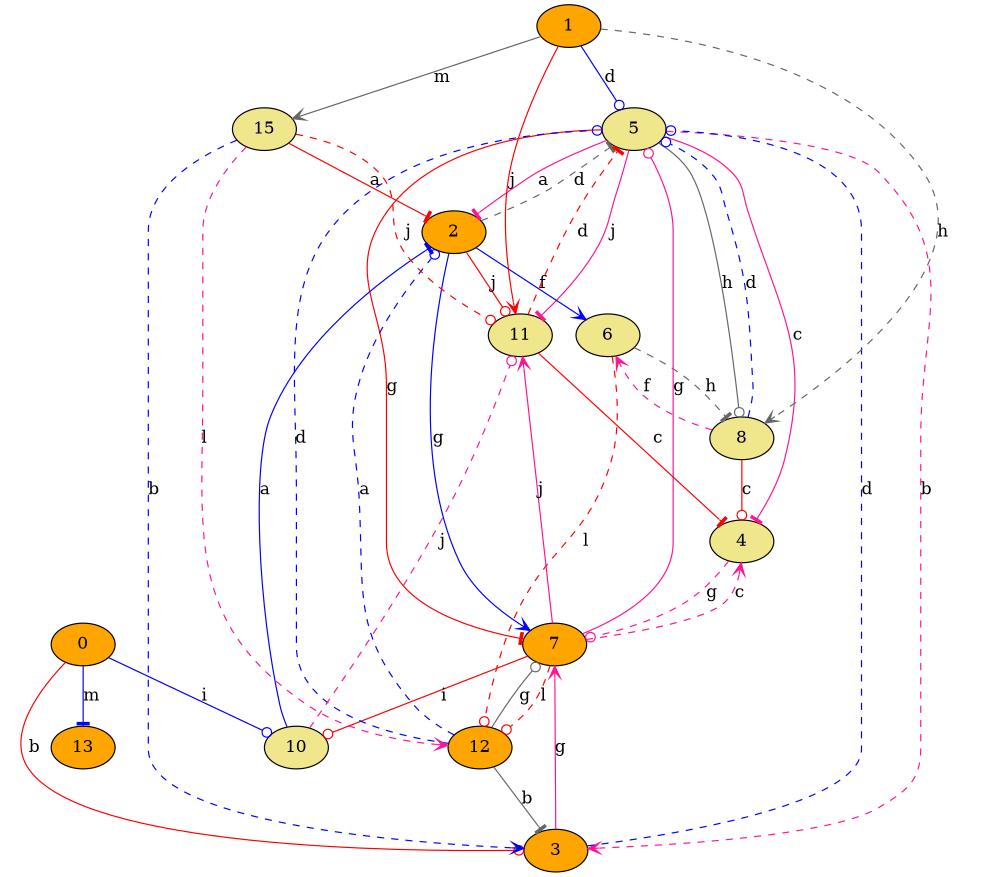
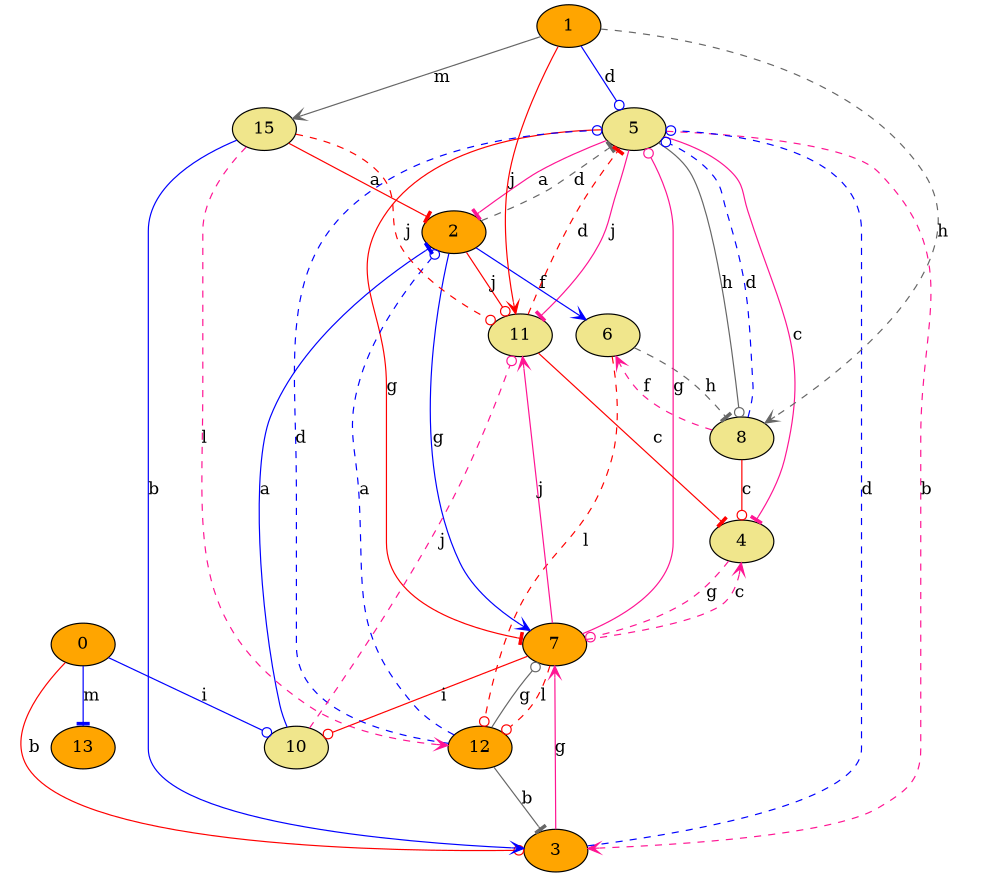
(148, 619) -> (148, 619)
